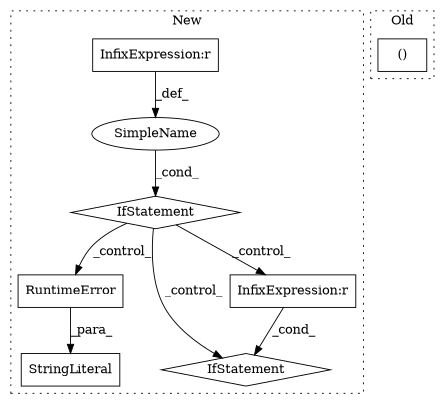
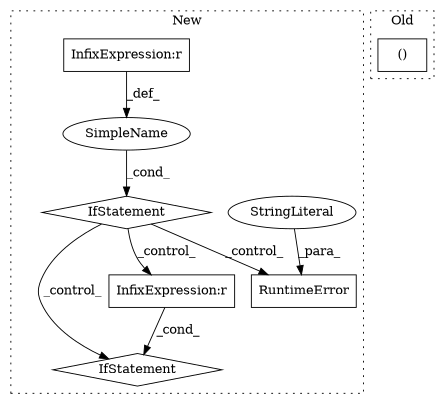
(71, 326) -> (297, 247)
(71, 370) -> (292, 212)
